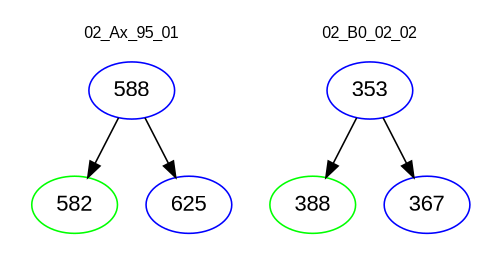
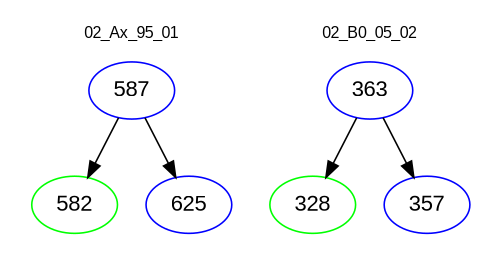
(370, 34) -> (370, 34)
(132, 90) -> (132, 90)
(370, 90) -> (370, 90)
(313, 205) -> (313, 205)
(427, 205) -> (427, 205)
